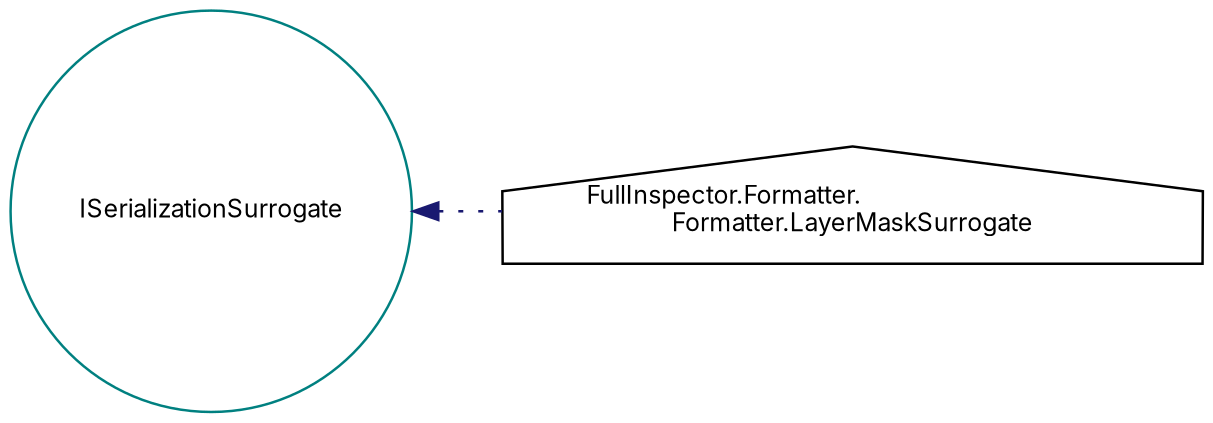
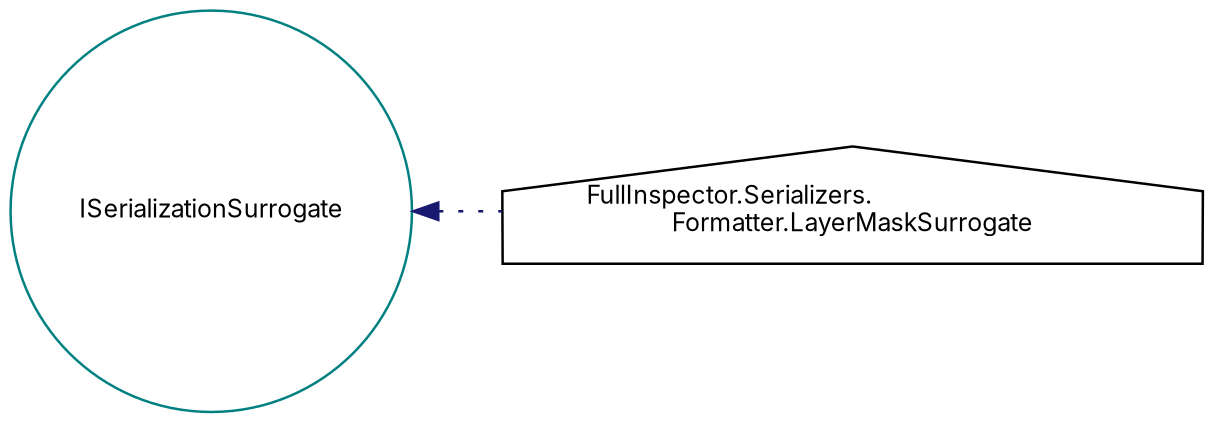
(853, 211) -> (853, 211)
